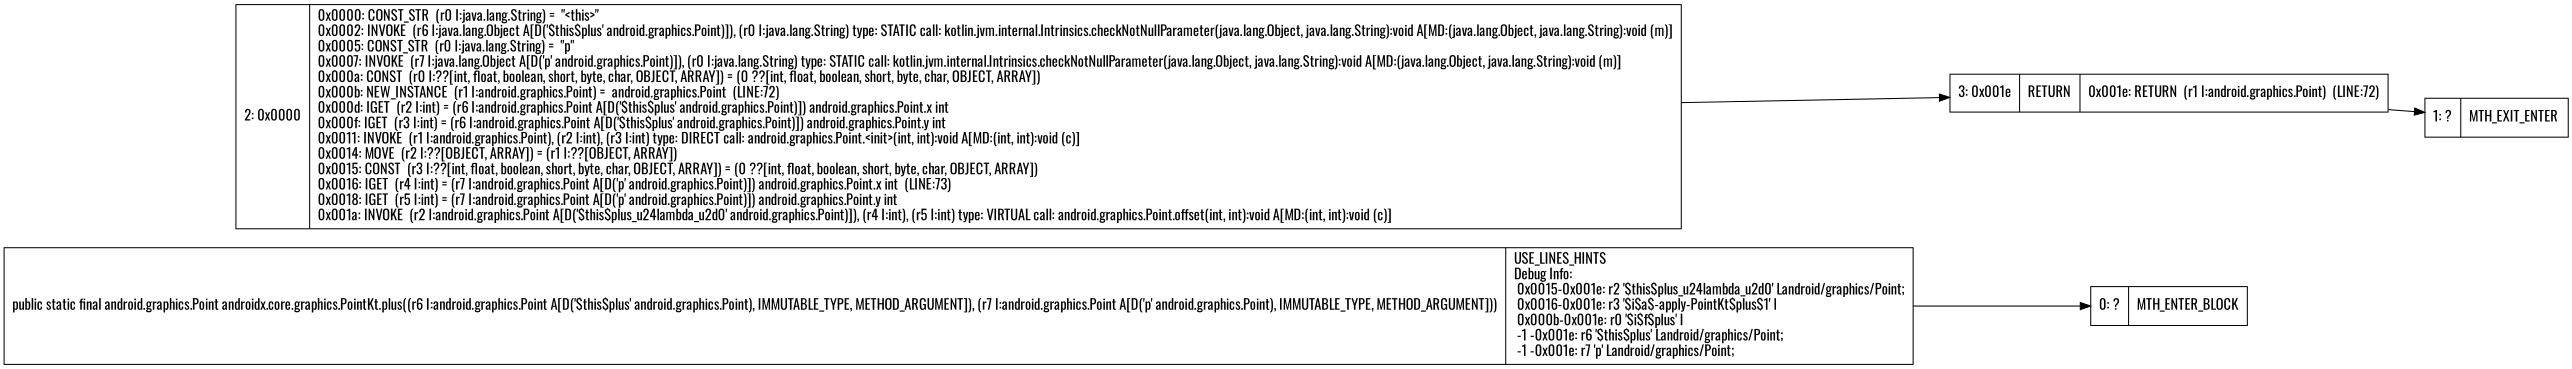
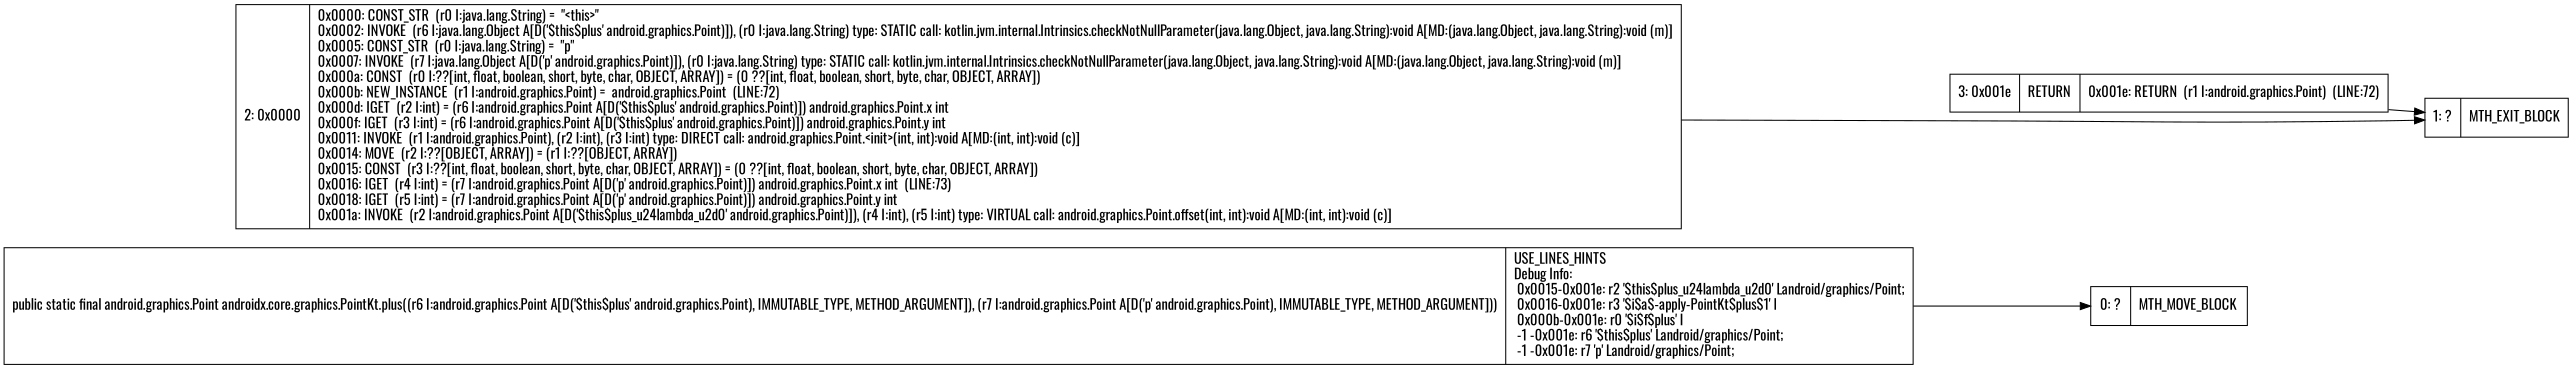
(1810, 100) -> (2048, 121)
(2514, 117) -> (2515, 117)
(2188, 306) -> (2188, 306)
